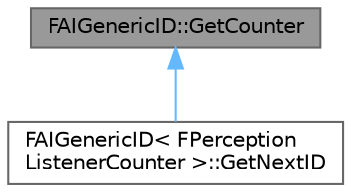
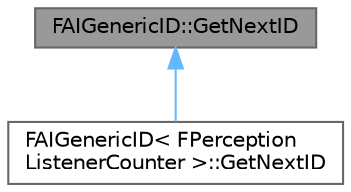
(176, 28) -> (176, 28)
